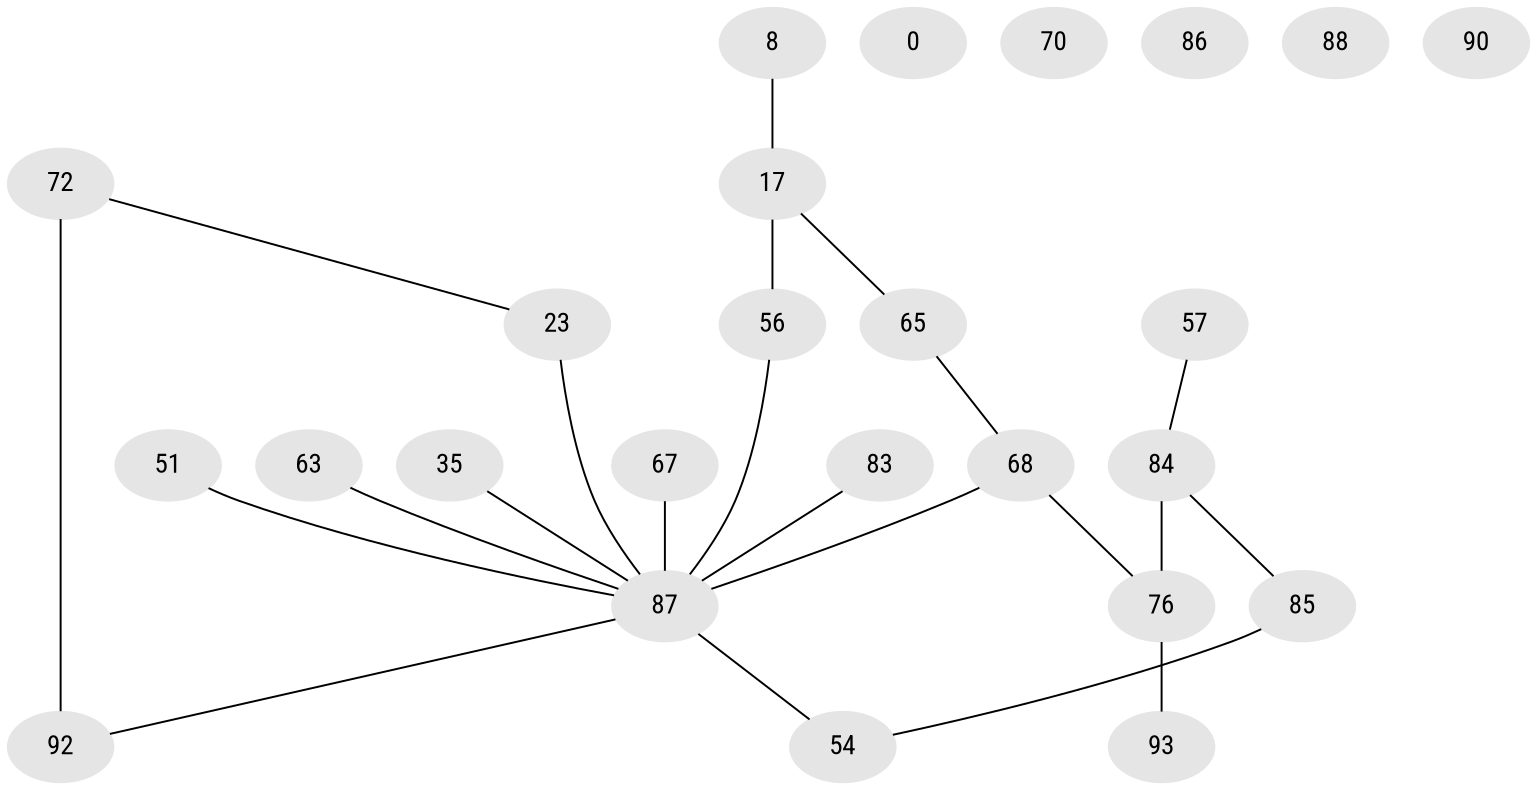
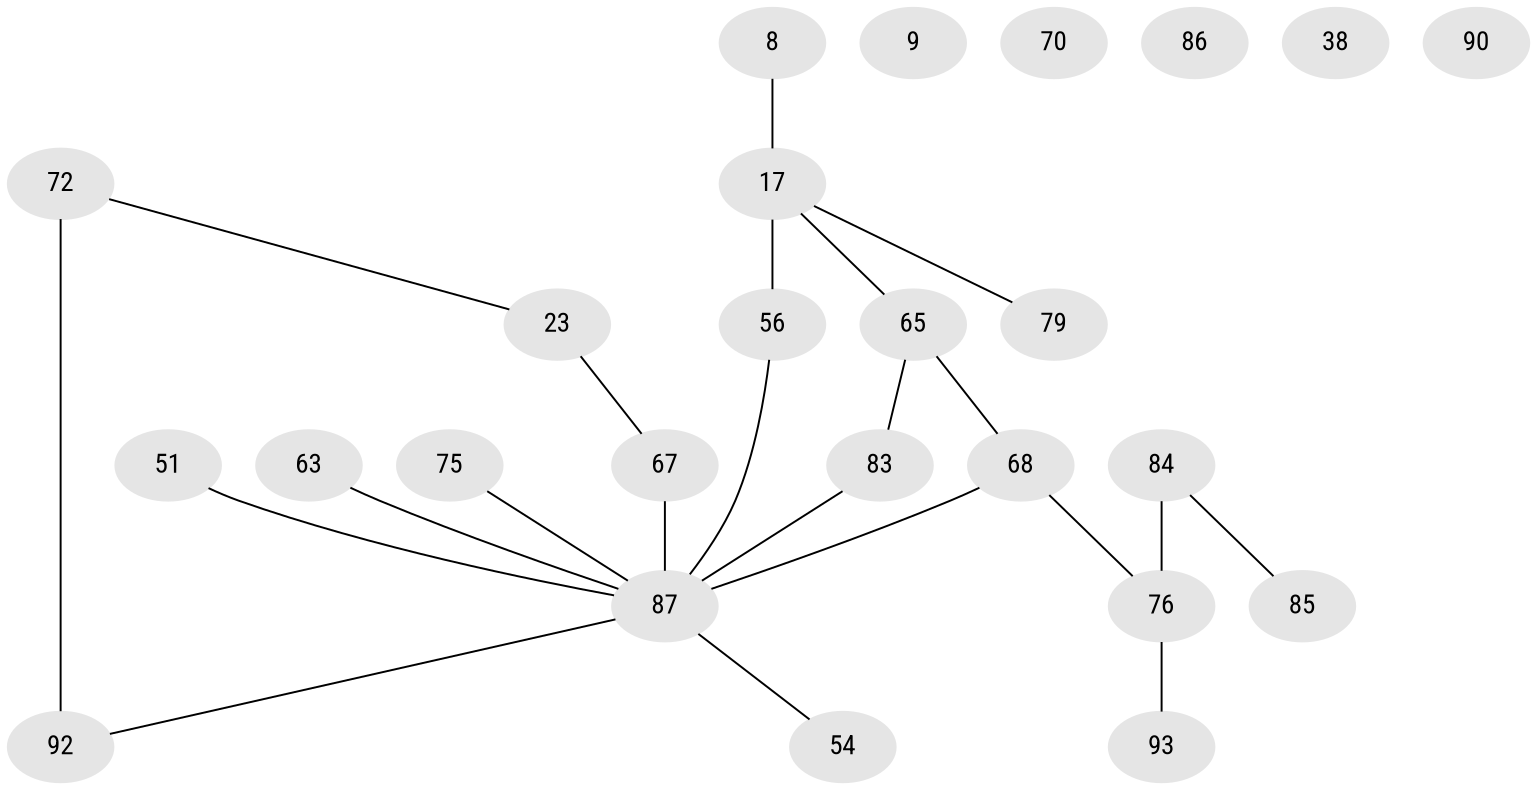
(913, 43) -> (913, 43)
(1336, 43) -> (1336, 43)
none -> (1054, 325)
(1195, 325) -> none
none -> (897, 395)
(450, 465) -> (450, 465)
(584, 473) -> (611, 395)
(1079, 689) -> none
